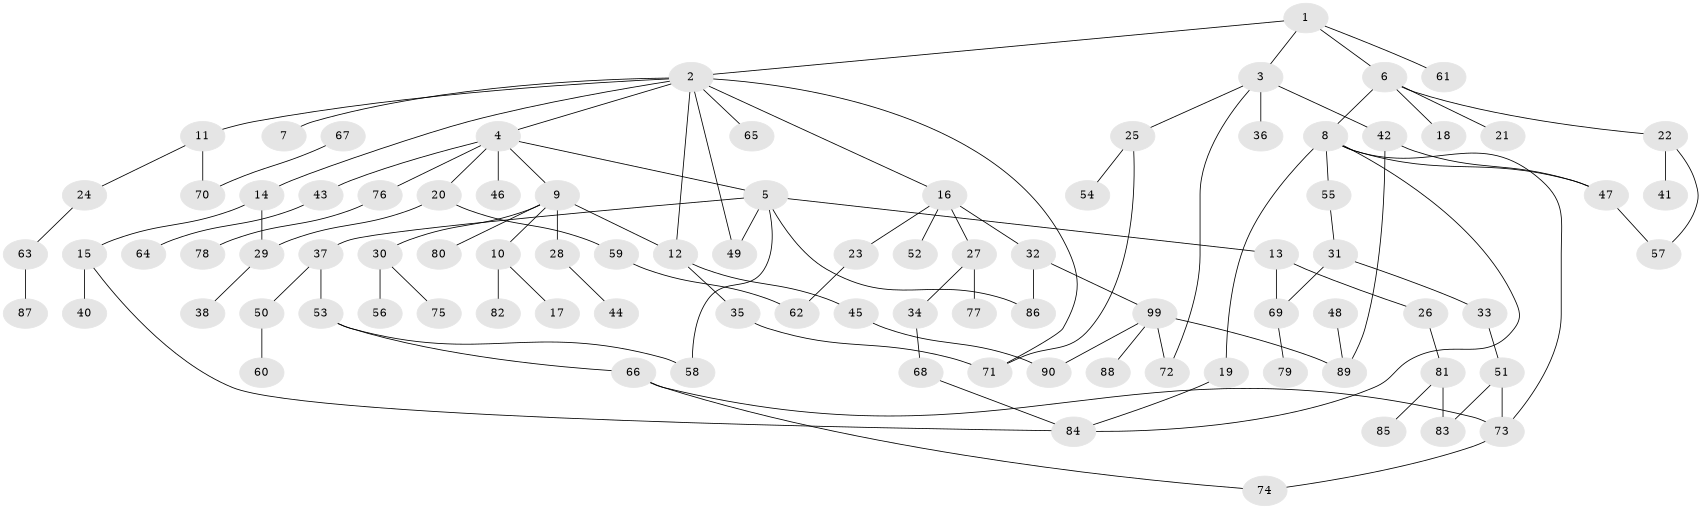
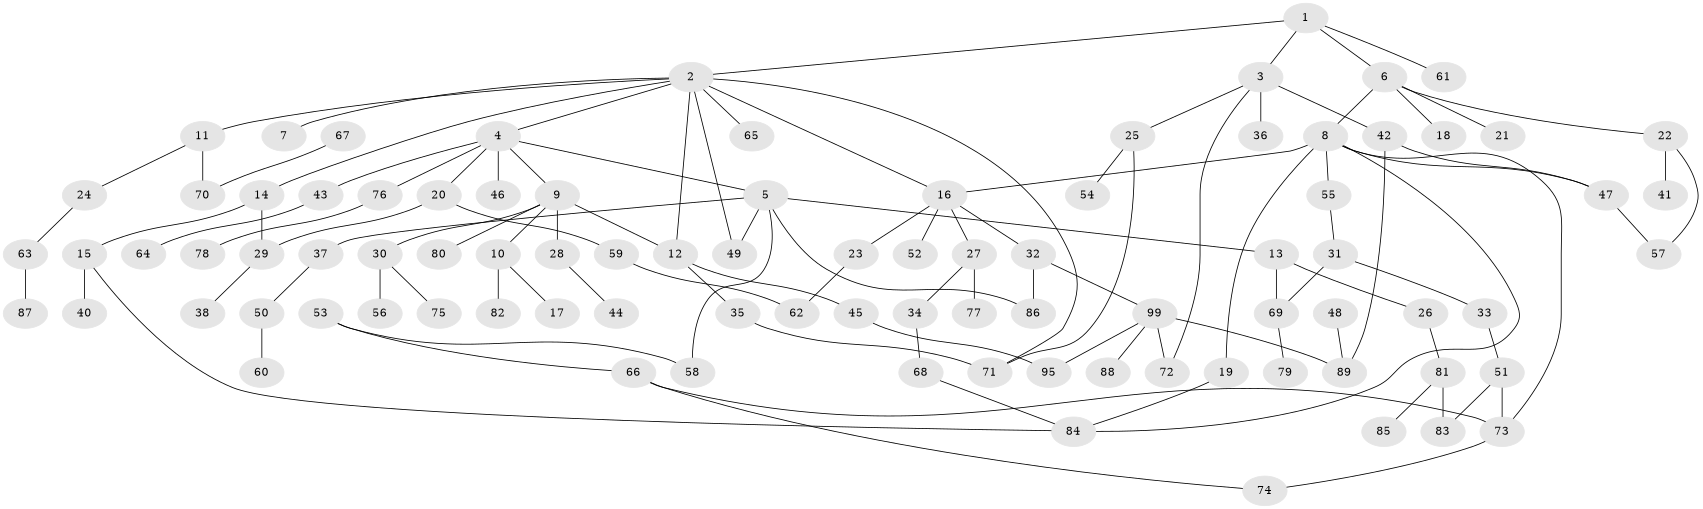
none -> (1146, 169)
(321, 284) -> none
(1049, 373) -> (1049, 373)
